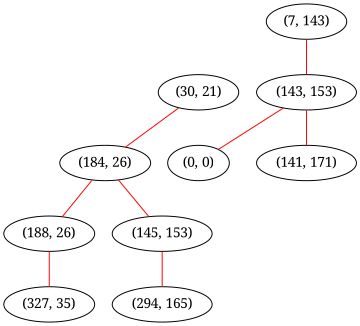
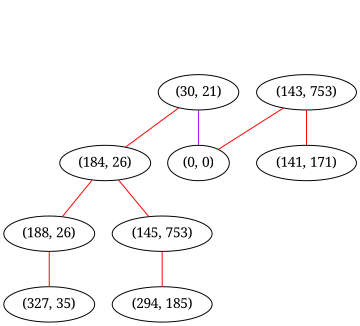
(307, 22) -> none
(307, 92) -> (307, 92)
none -> (199, 128)
(162, 234) -> (162, 234)
(162, 304) -> (162, 304)
